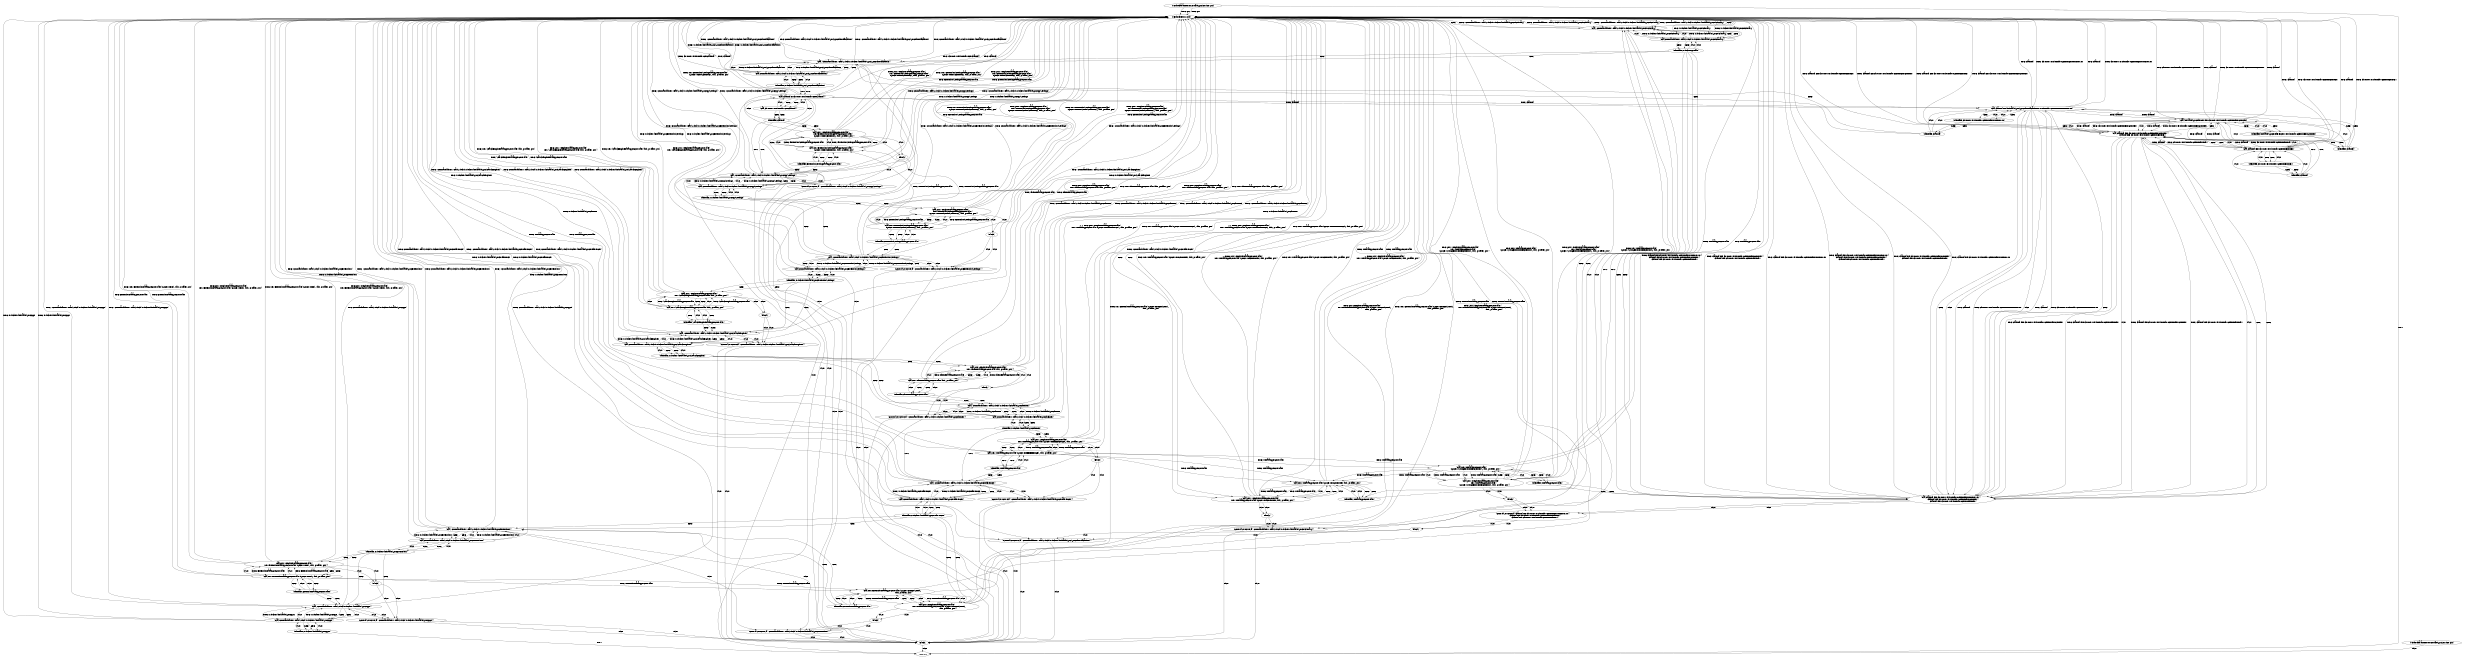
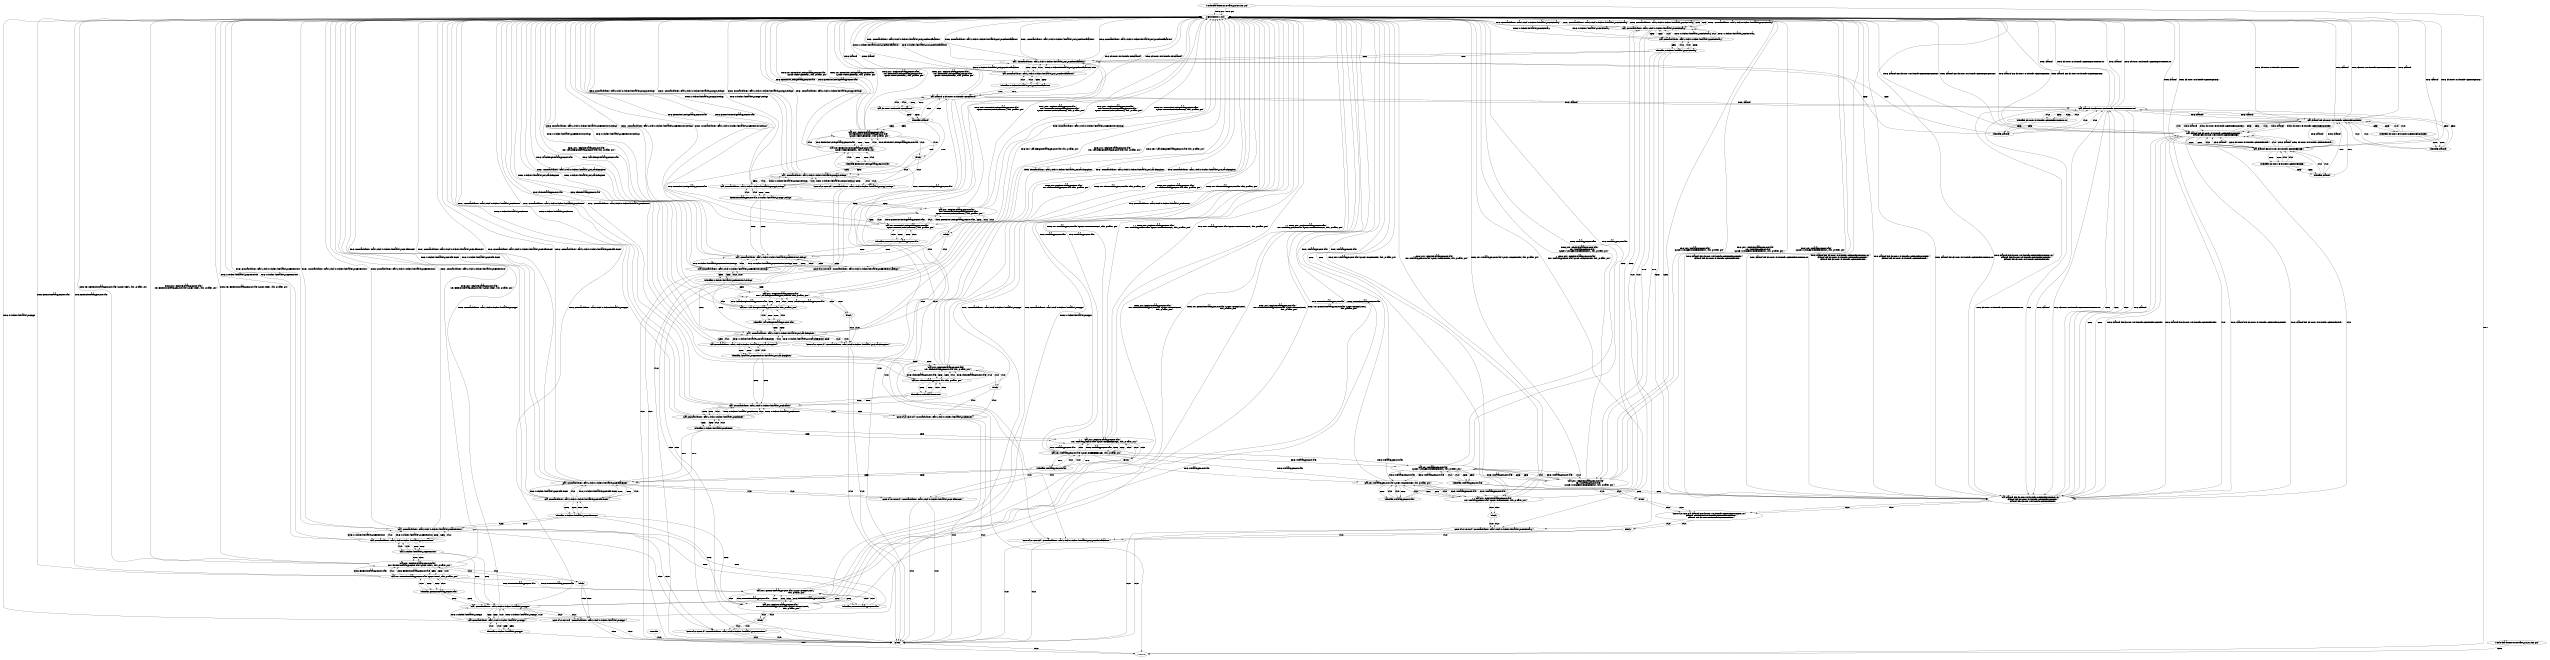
(1686, 51) -> (1676, 51)
(2032, 109) -> (2107, 109)
(2213, 120) -> (2334, 120)
(2283, 134) -> (2403, 134)
(722, 198) -> (761, 198)
(682, 356) -> (762, 356)
(911, 395) -> (926, 395)
(386, 552) -> (418, 552)
none -> (654, 632)
(2415, 648) -> (2500, 648)
